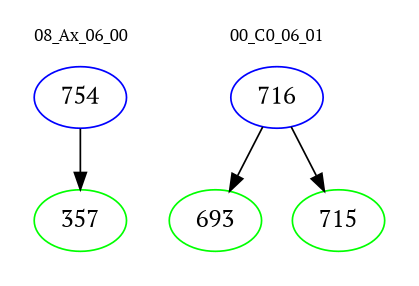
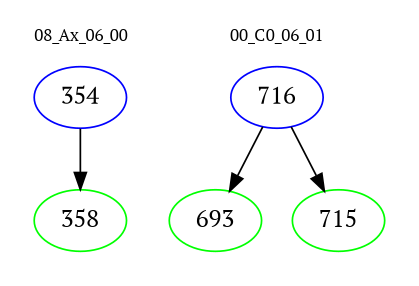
(80, 97) -> (80, 97)
(80, 221) -> (80, 221)
